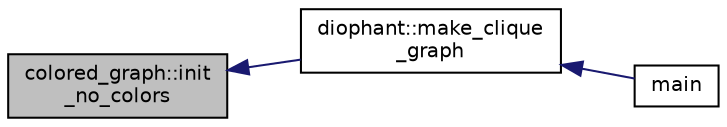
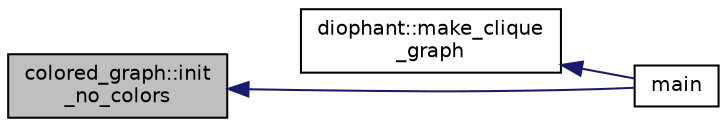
(275, 63) -> (442, 91)
